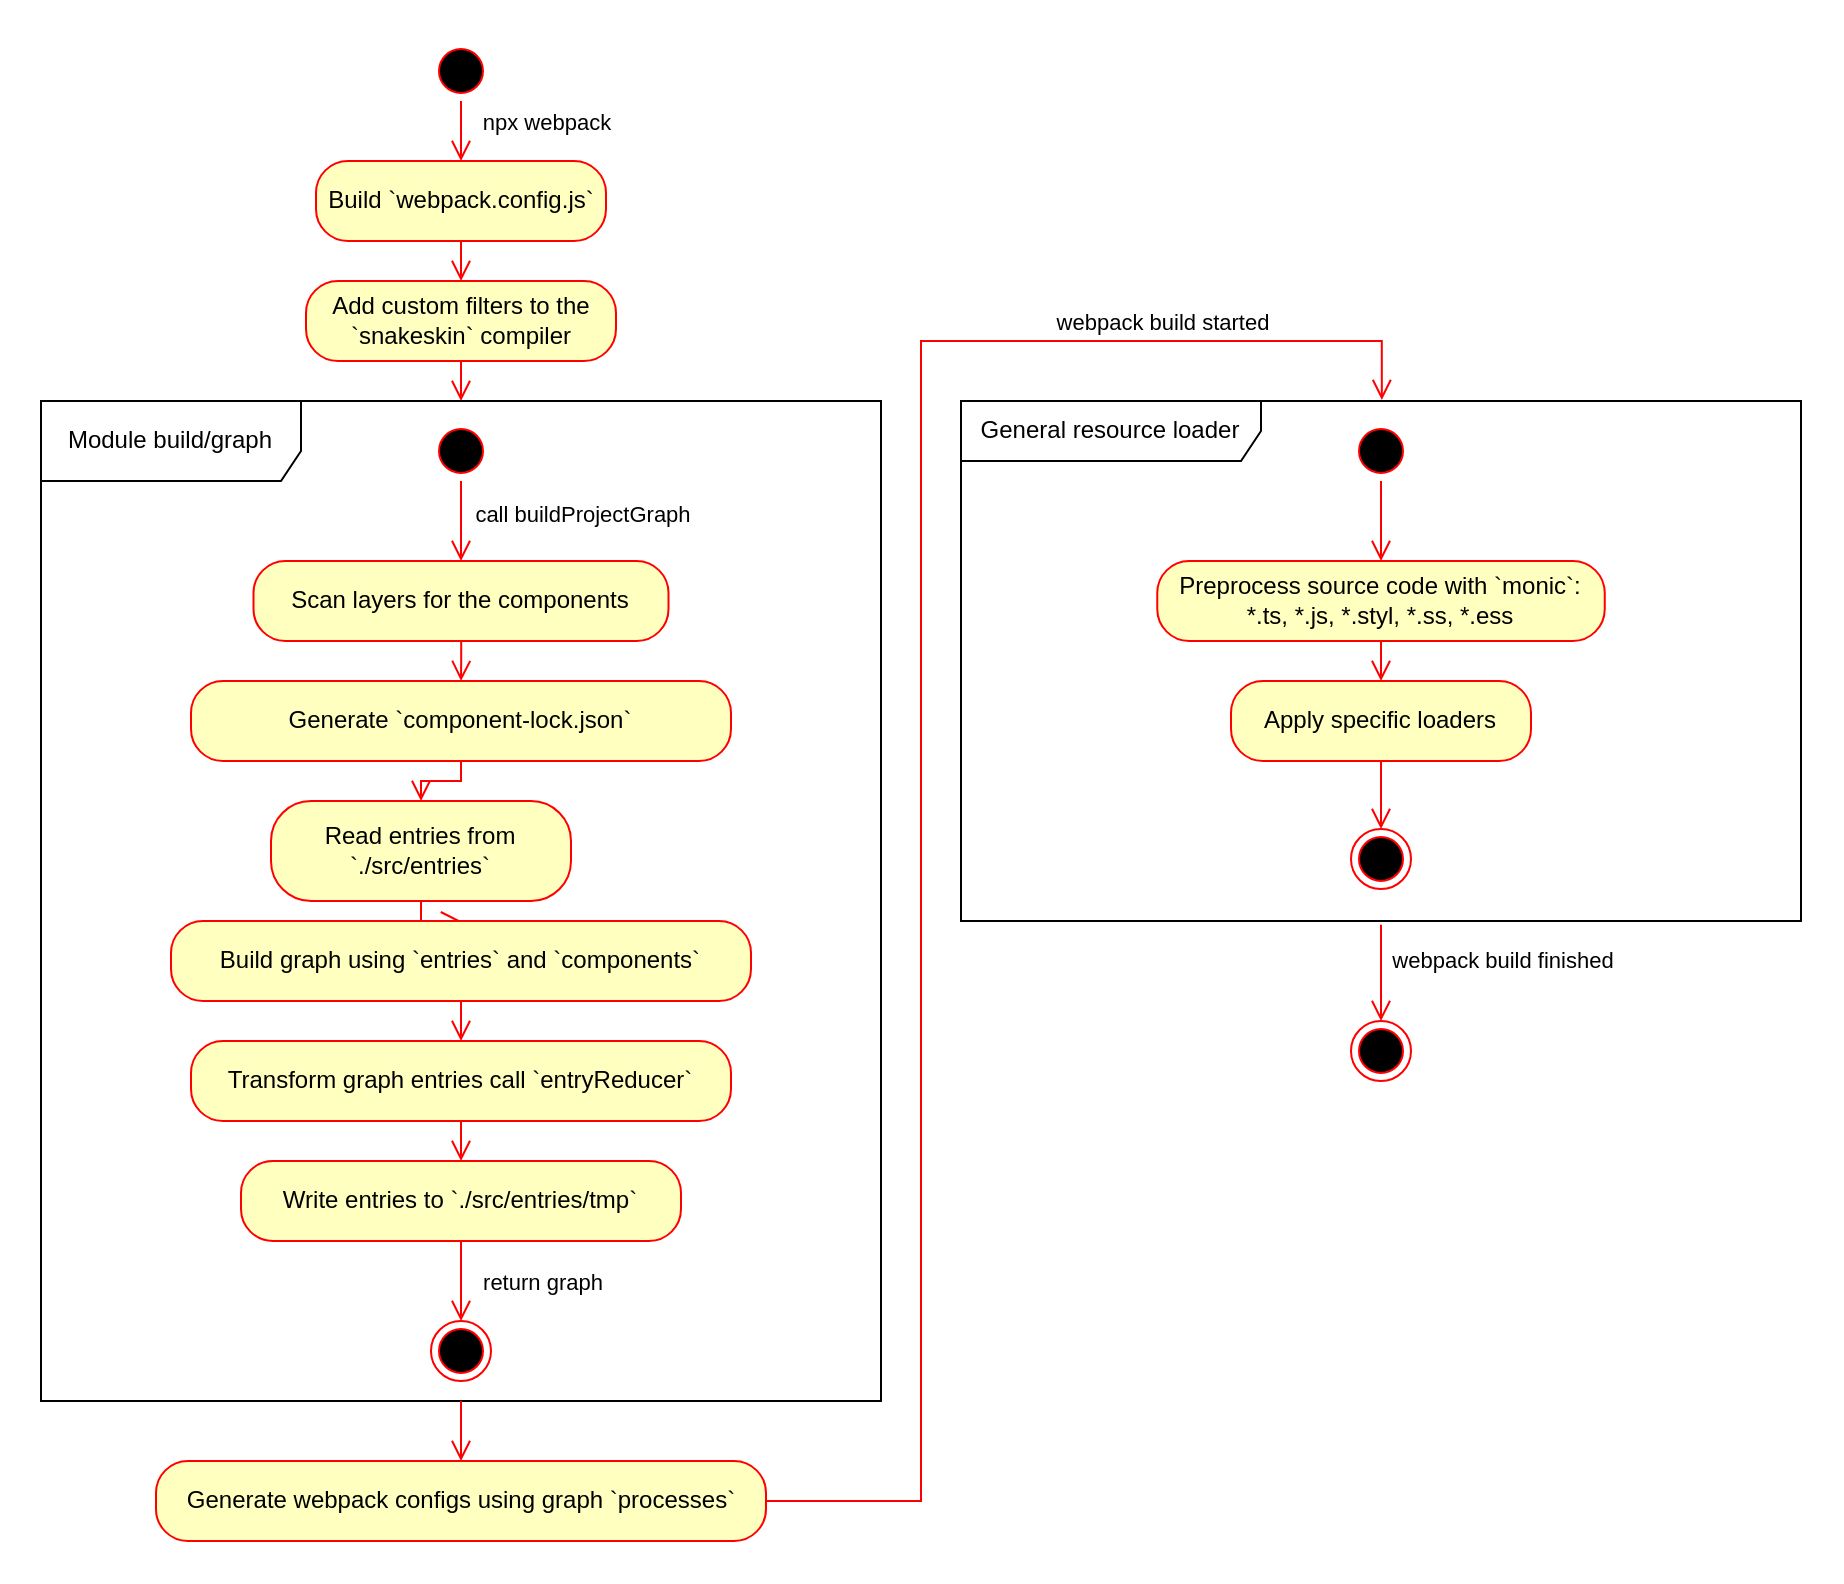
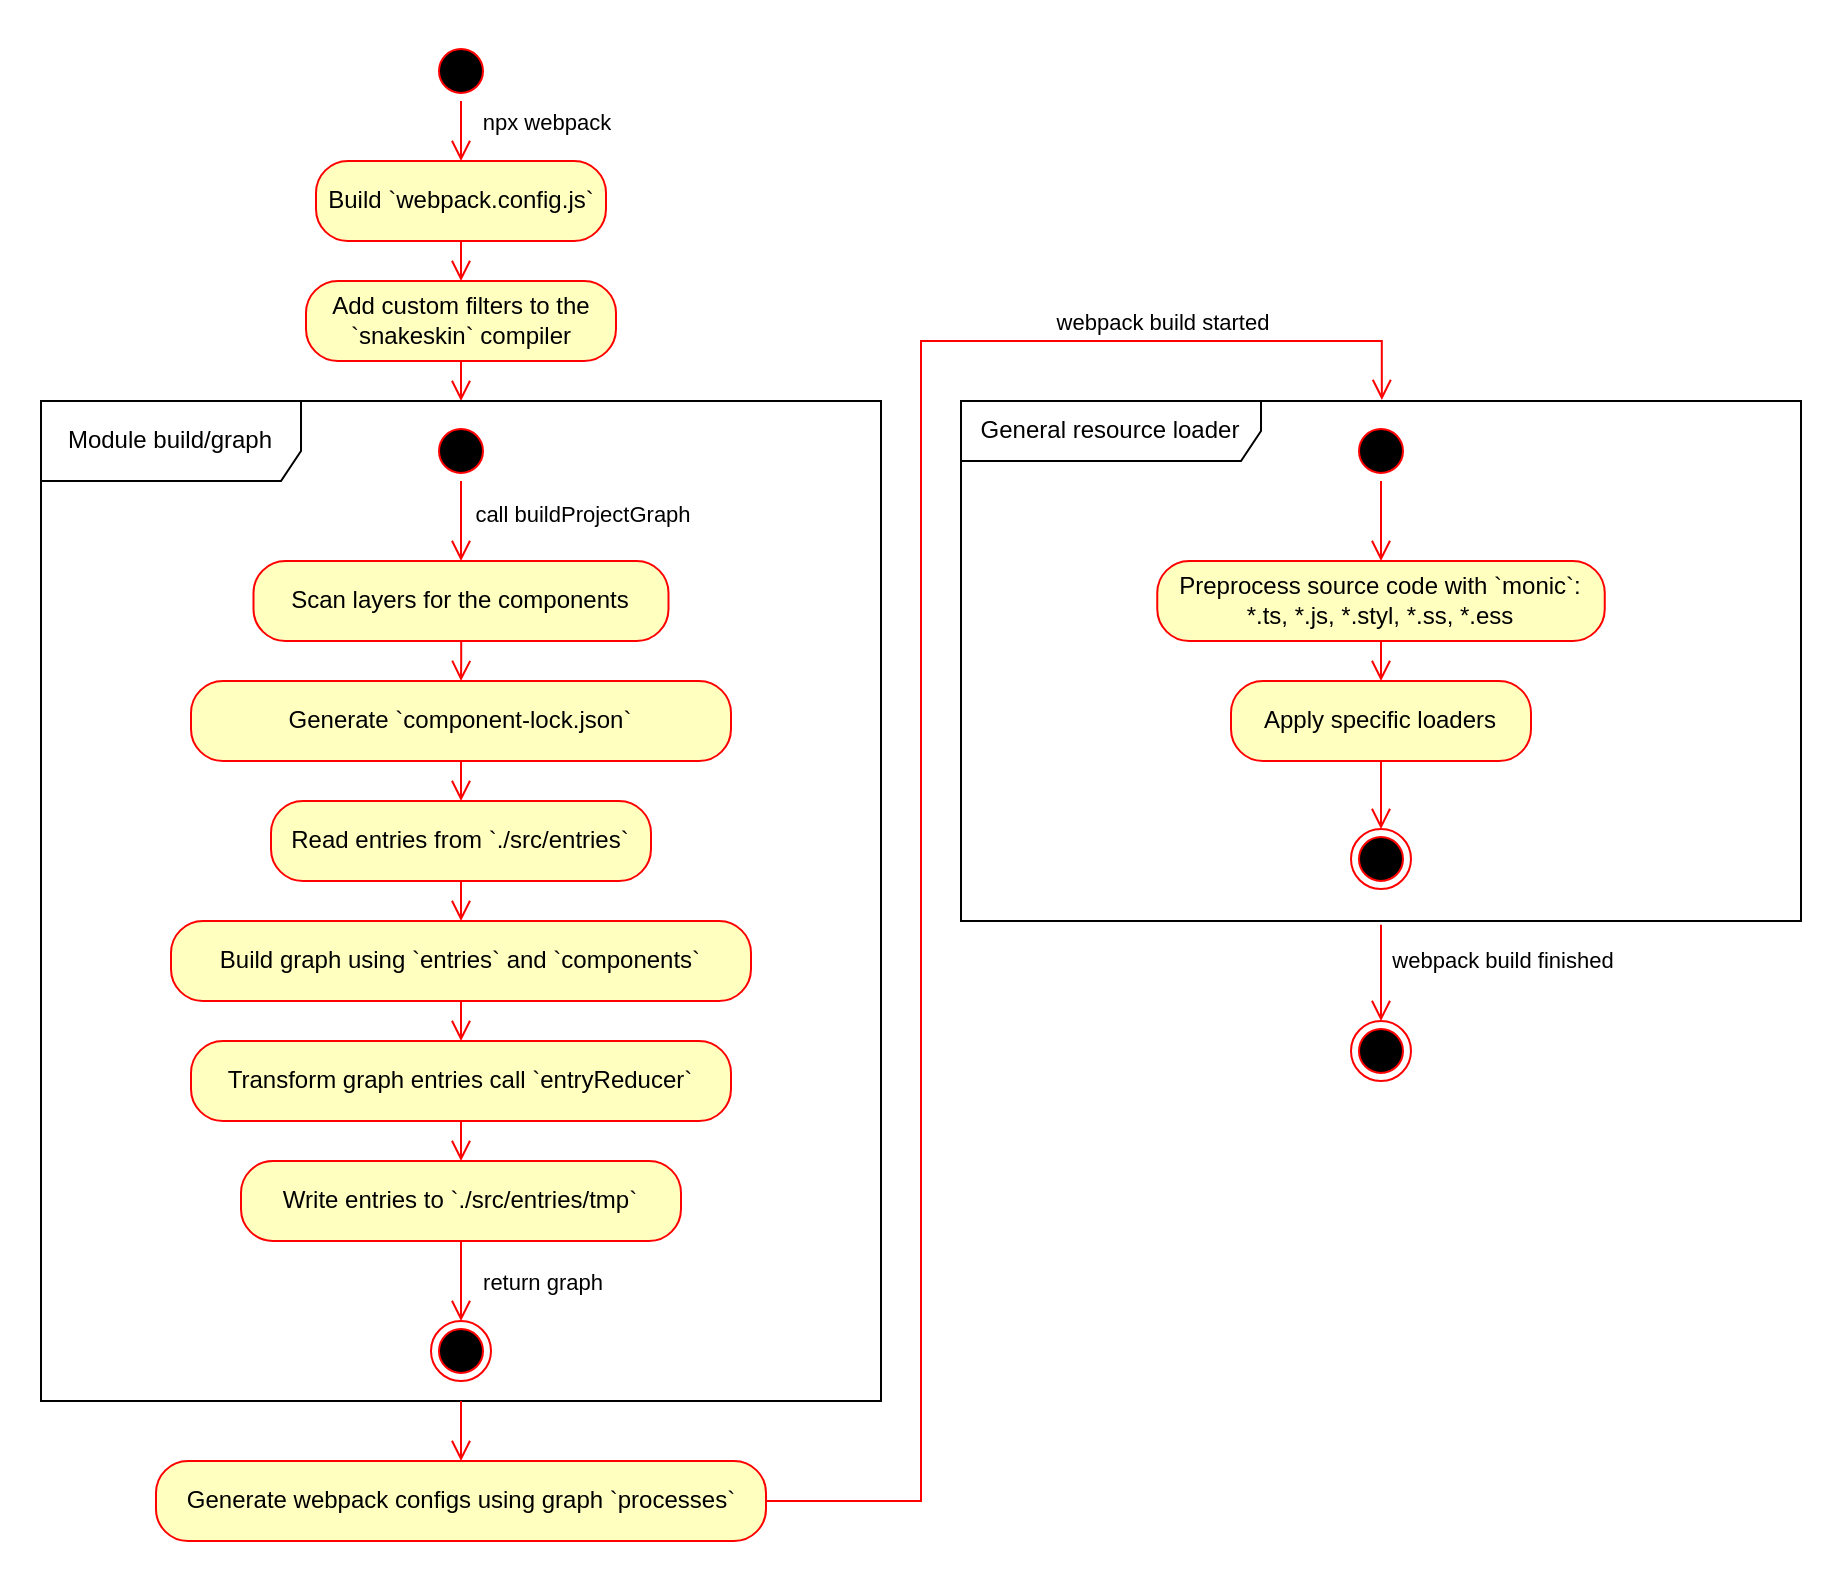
(421, 851) -> (461, 841)
